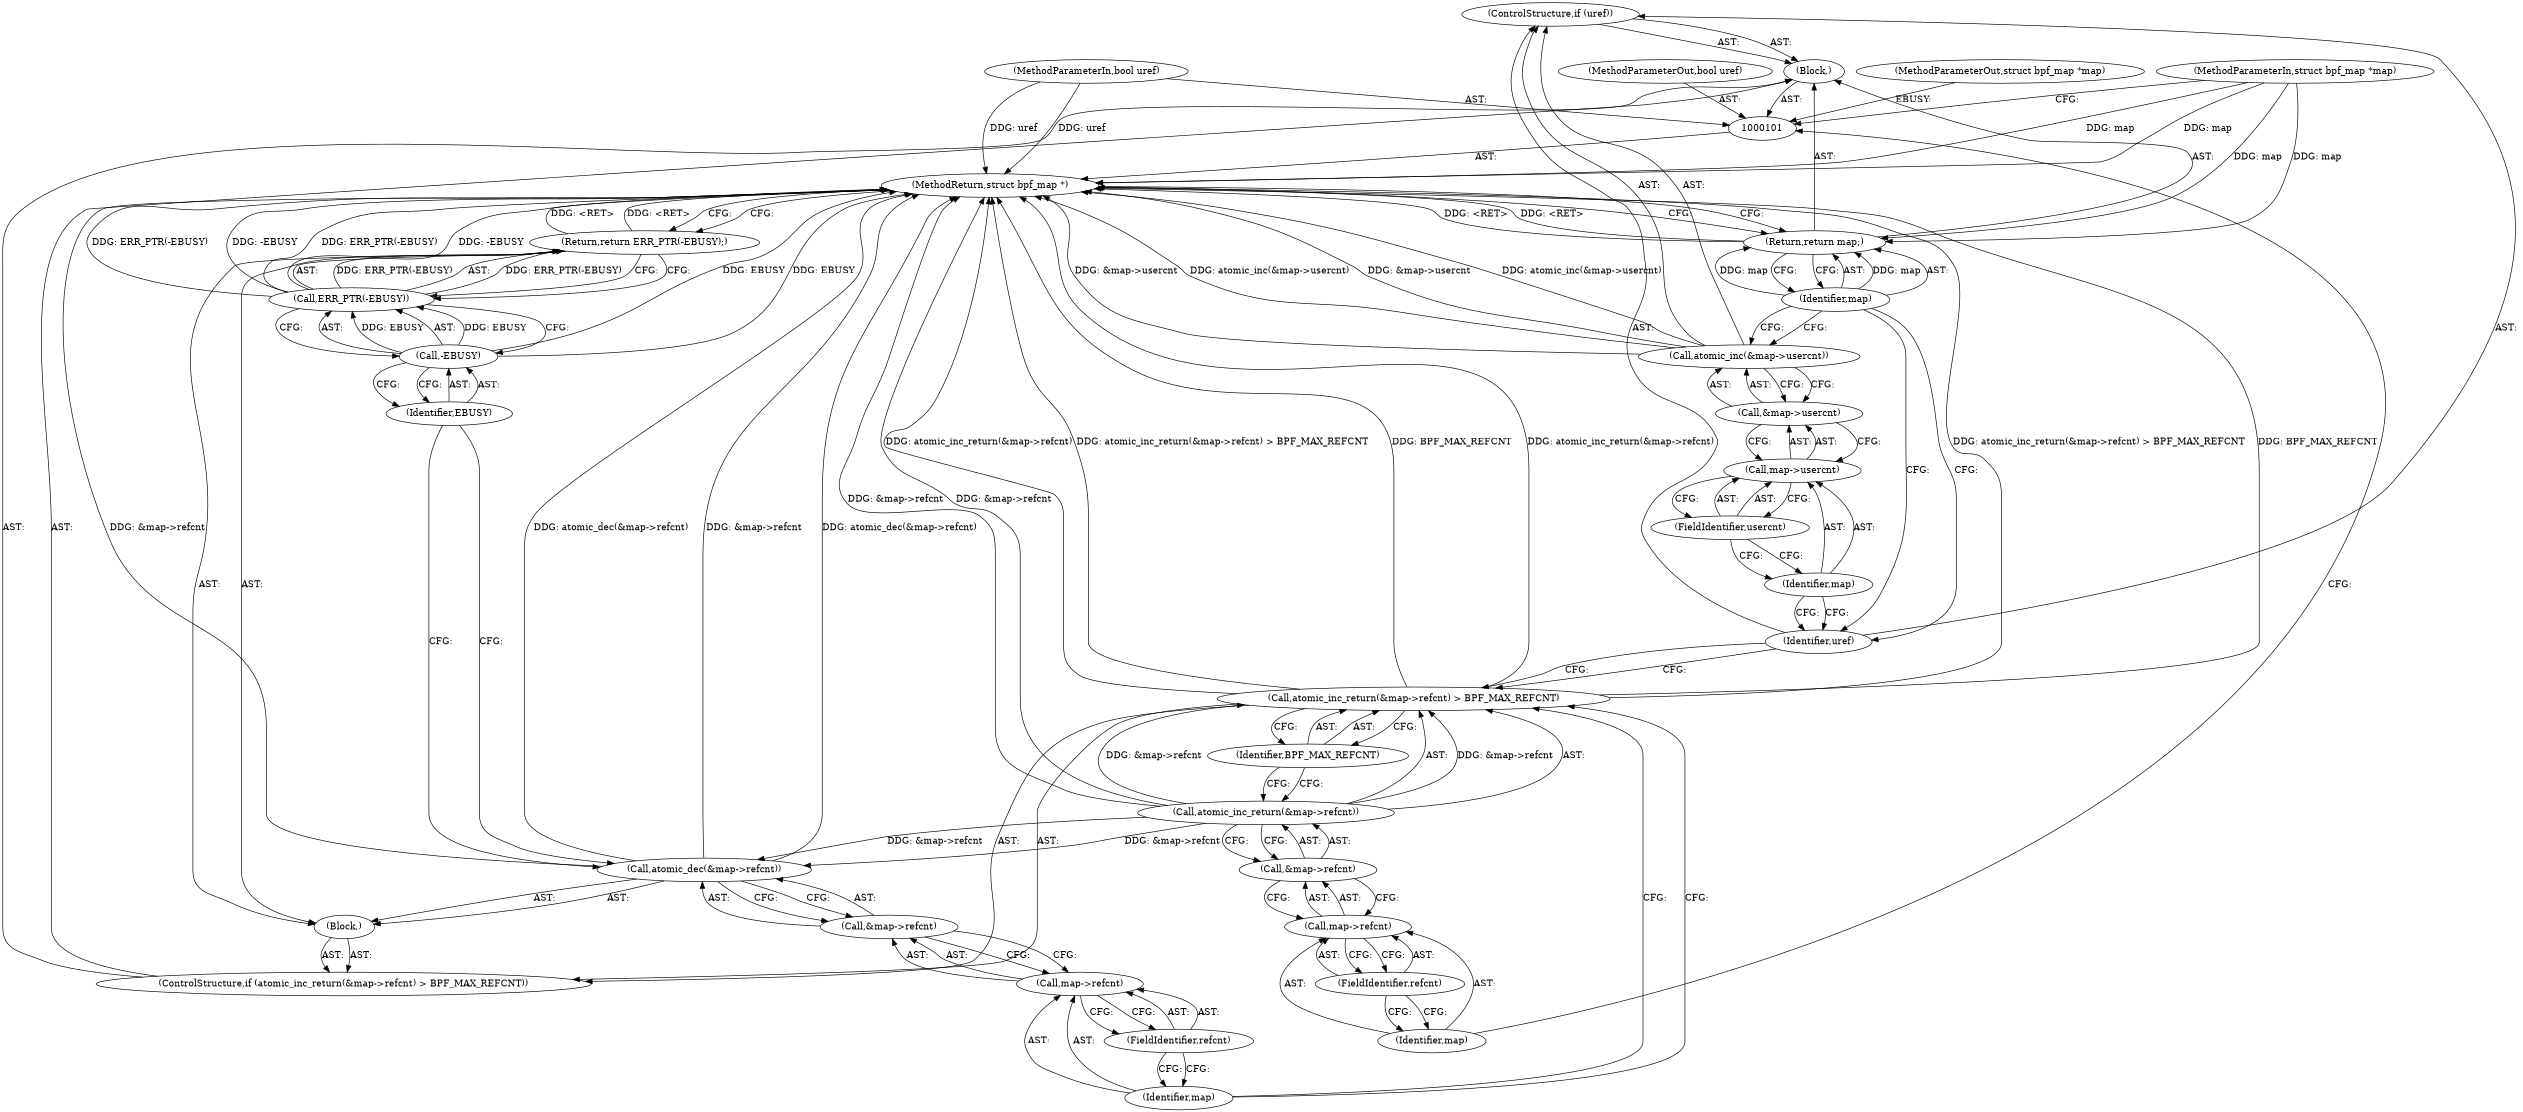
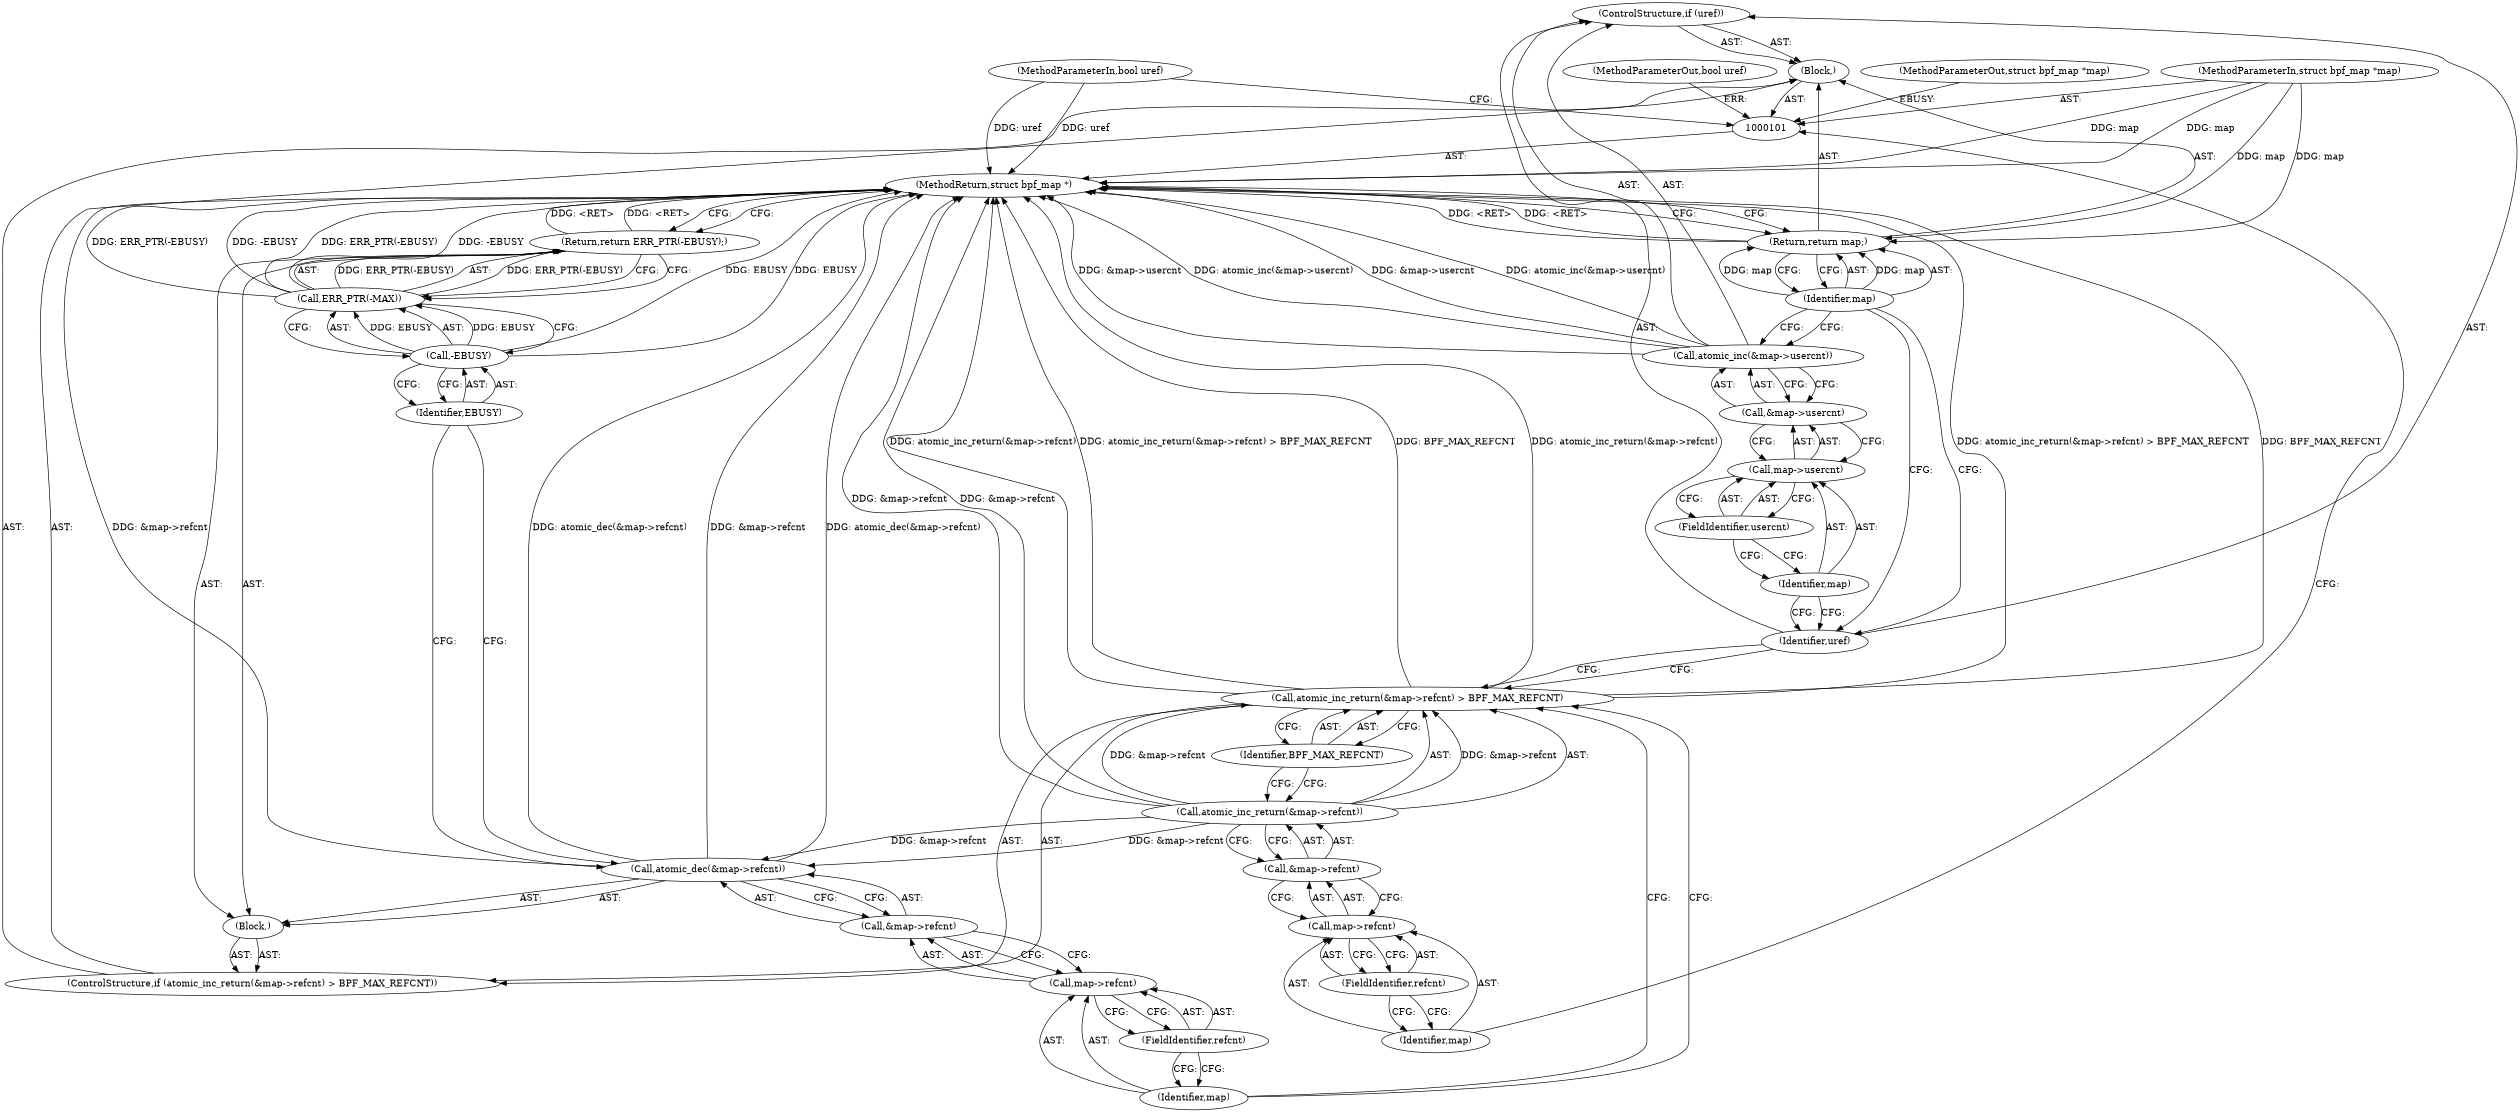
(1478, 100) -> (1483, 100)
(1732, 100) -> (1737, 100)
(2069, 100) -> (2072, 100)
(352, 300) -> (350, 300)
